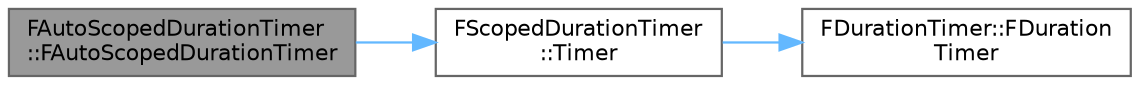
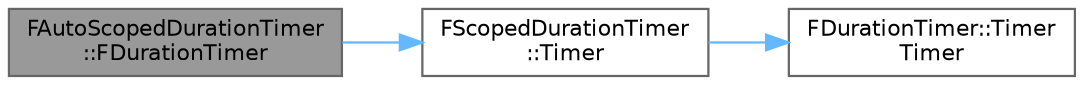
(182, 42) -> (175, 42)
(967, 42) -> (932, 42)
